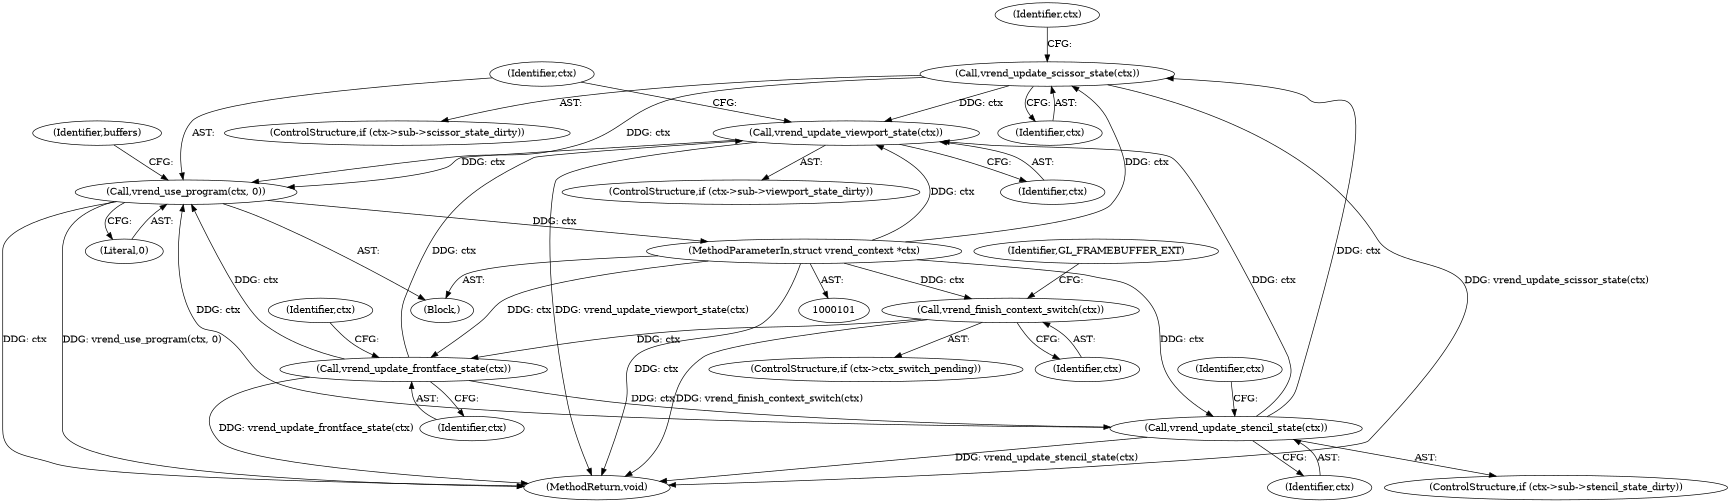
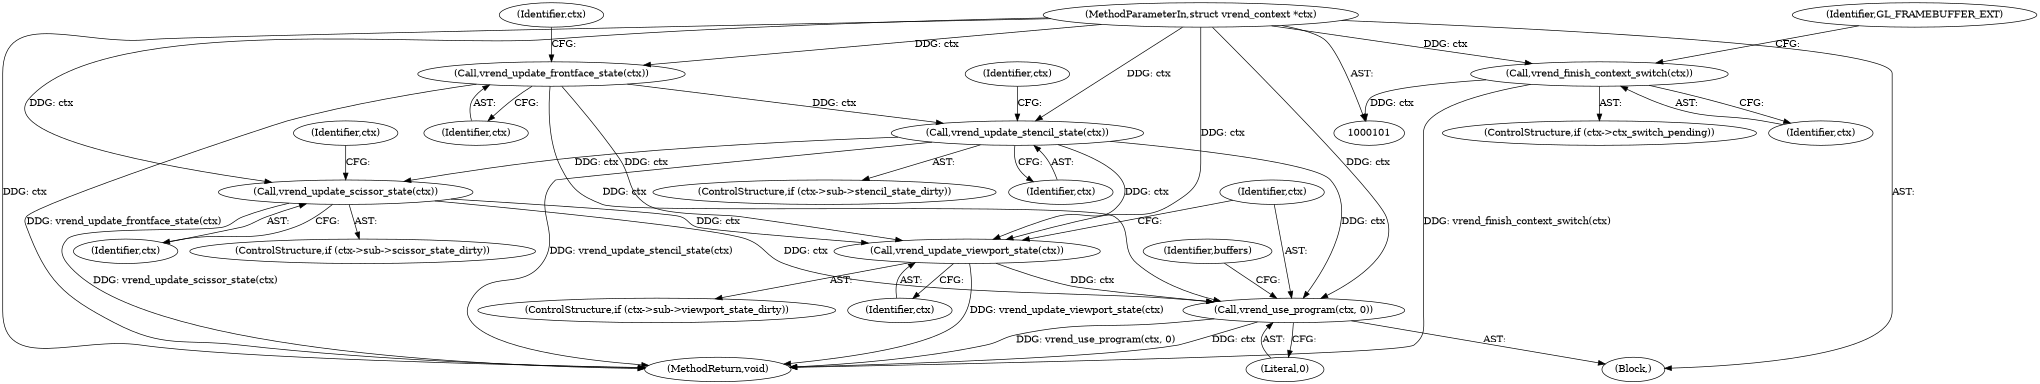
(484, 221) -> (1339, 159)
(699, 330) -> (1419, 86)
